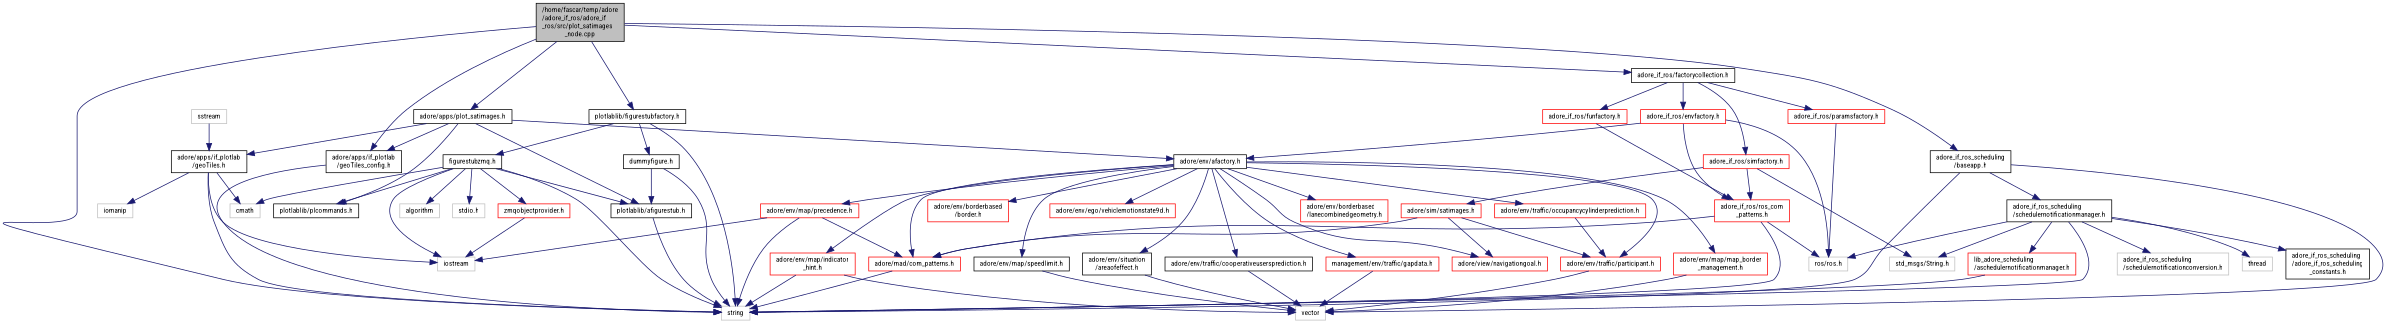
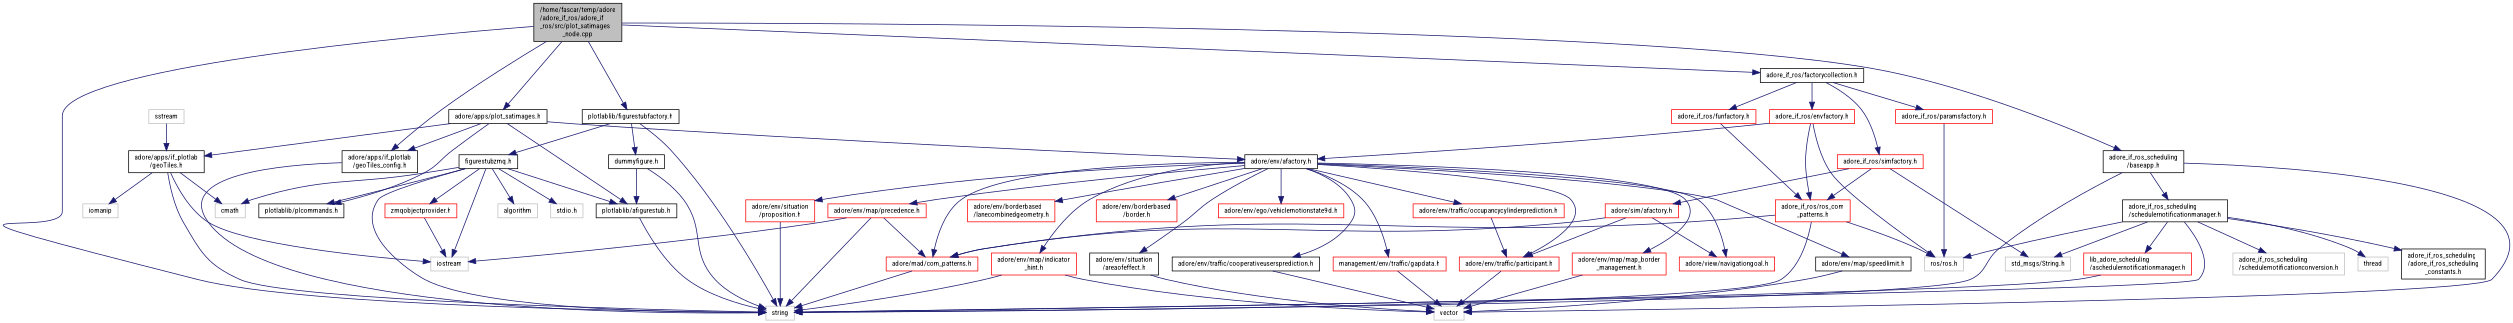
none -> (780, 211)
(1441, 211) -> (1642, 211)
